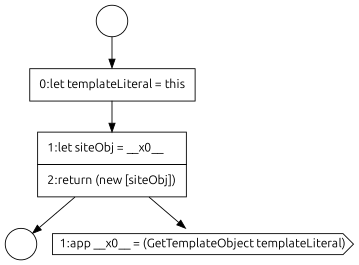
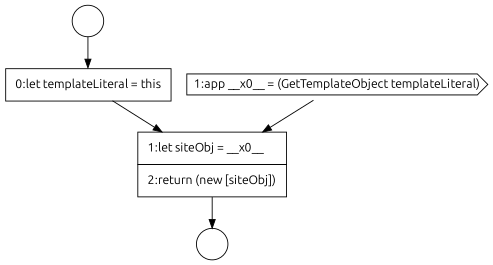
(164, 210) -> (292, 114)
